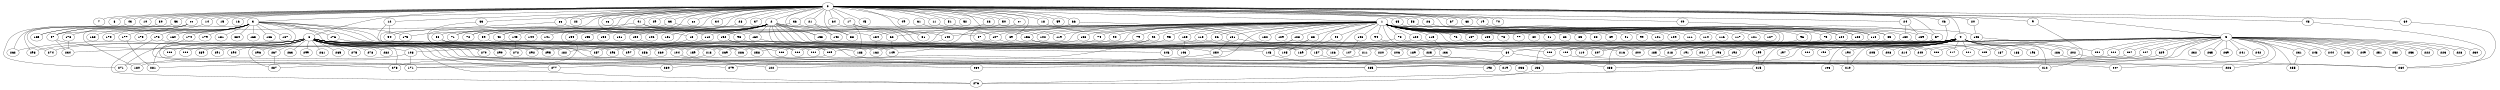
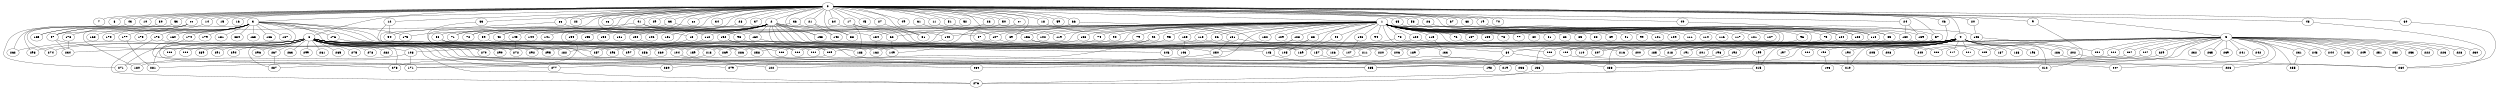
none -> (880, 22)
(1888, 42) -> (1825, 59)
(1429, 53) -> none
(1904, 53) -> none
